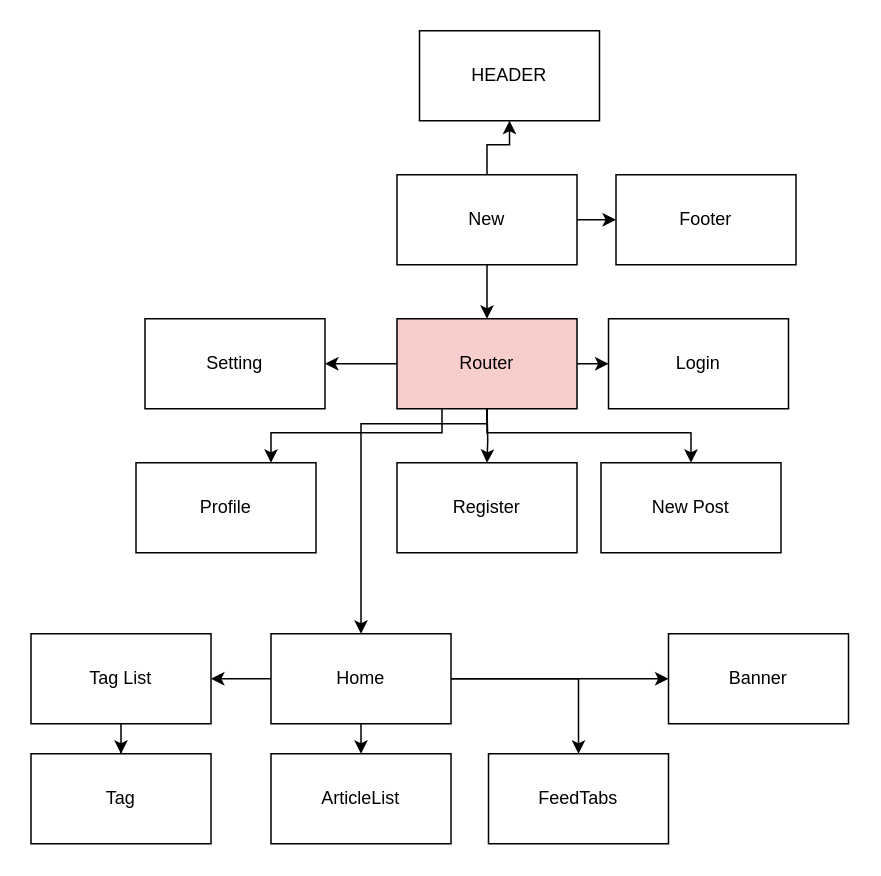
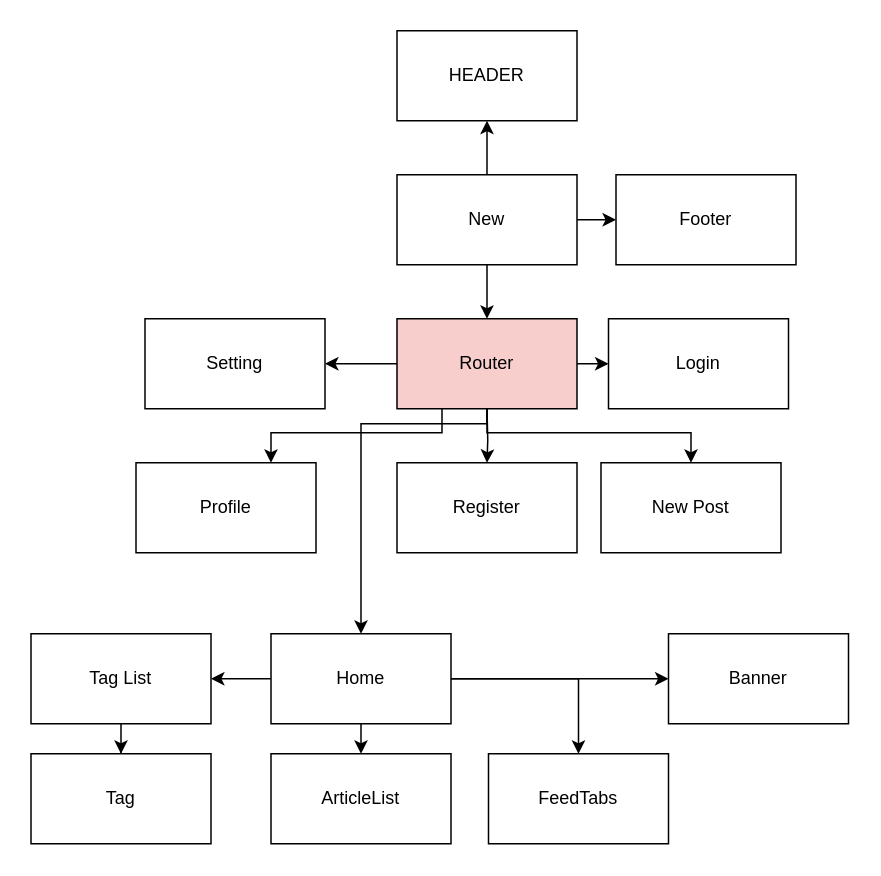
(509, 76) -> (487, 76)
